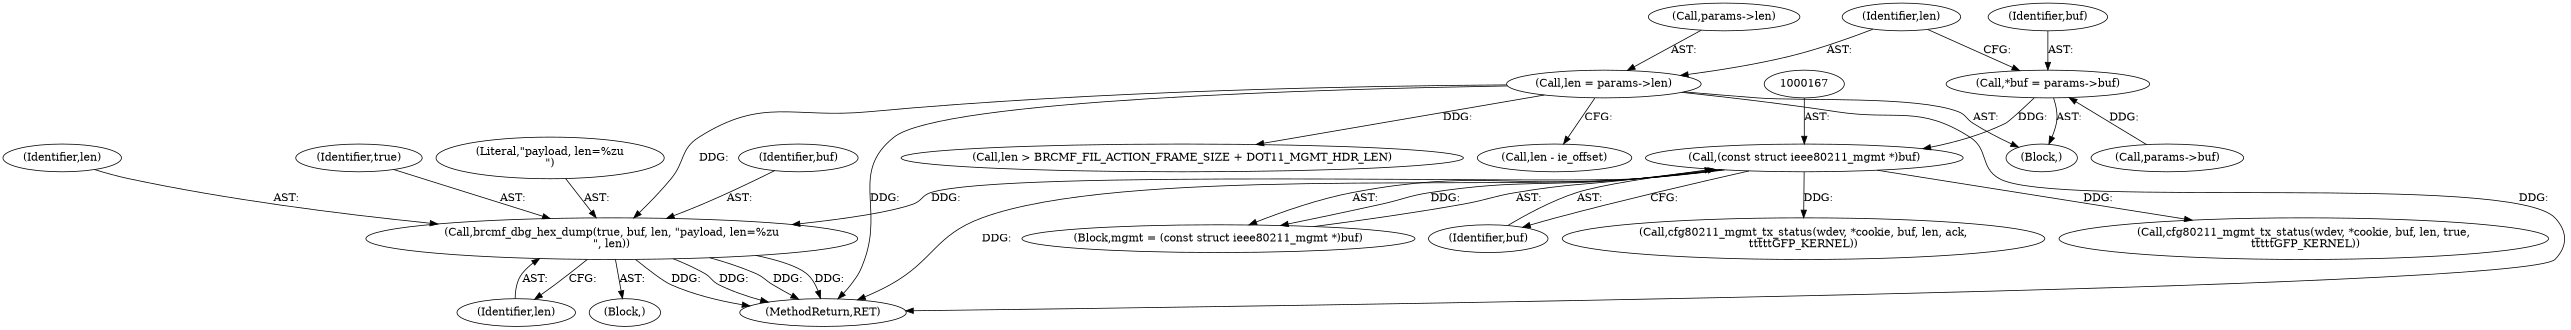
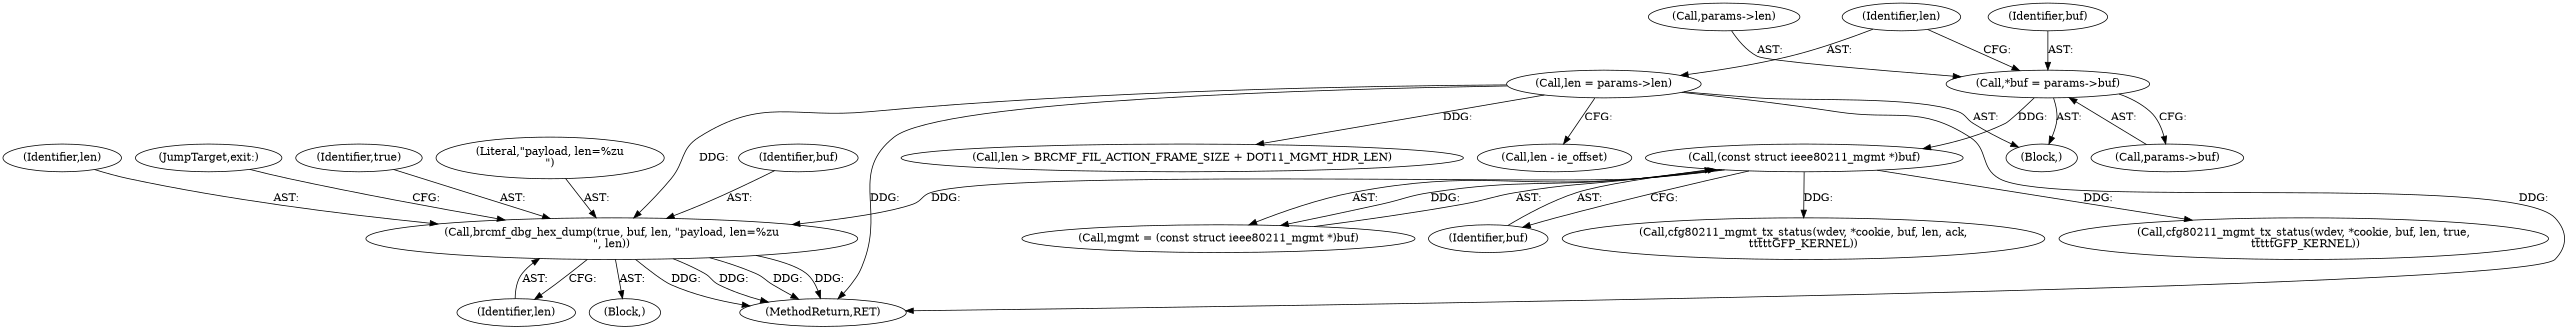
(1668, 48) -> (1837, 66)
(1804, 84) -> none
none -> (2147, 109)
(2126, 118) -> (2126, 118)
none -> (209, 158)
(1280, 184) -> none
(1218, 239) -> (1218, 239)
